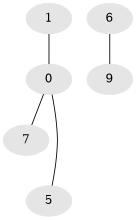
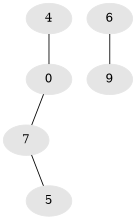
(49, 19) -> (49, 19)
(57, 140) -> (38, 170)
